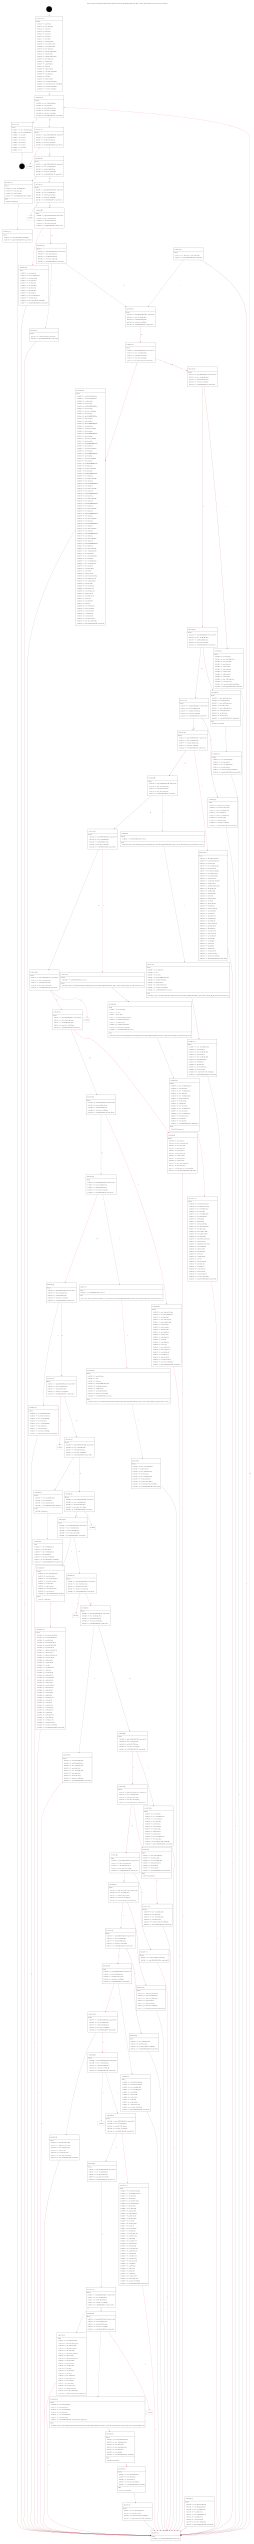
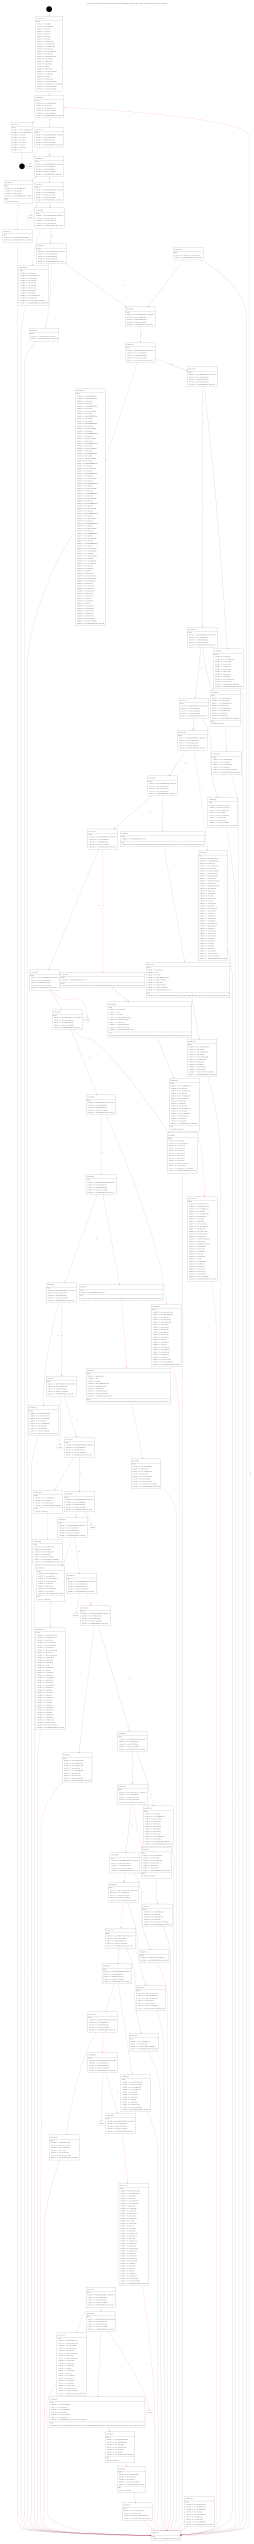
(102, 2172) -> none
